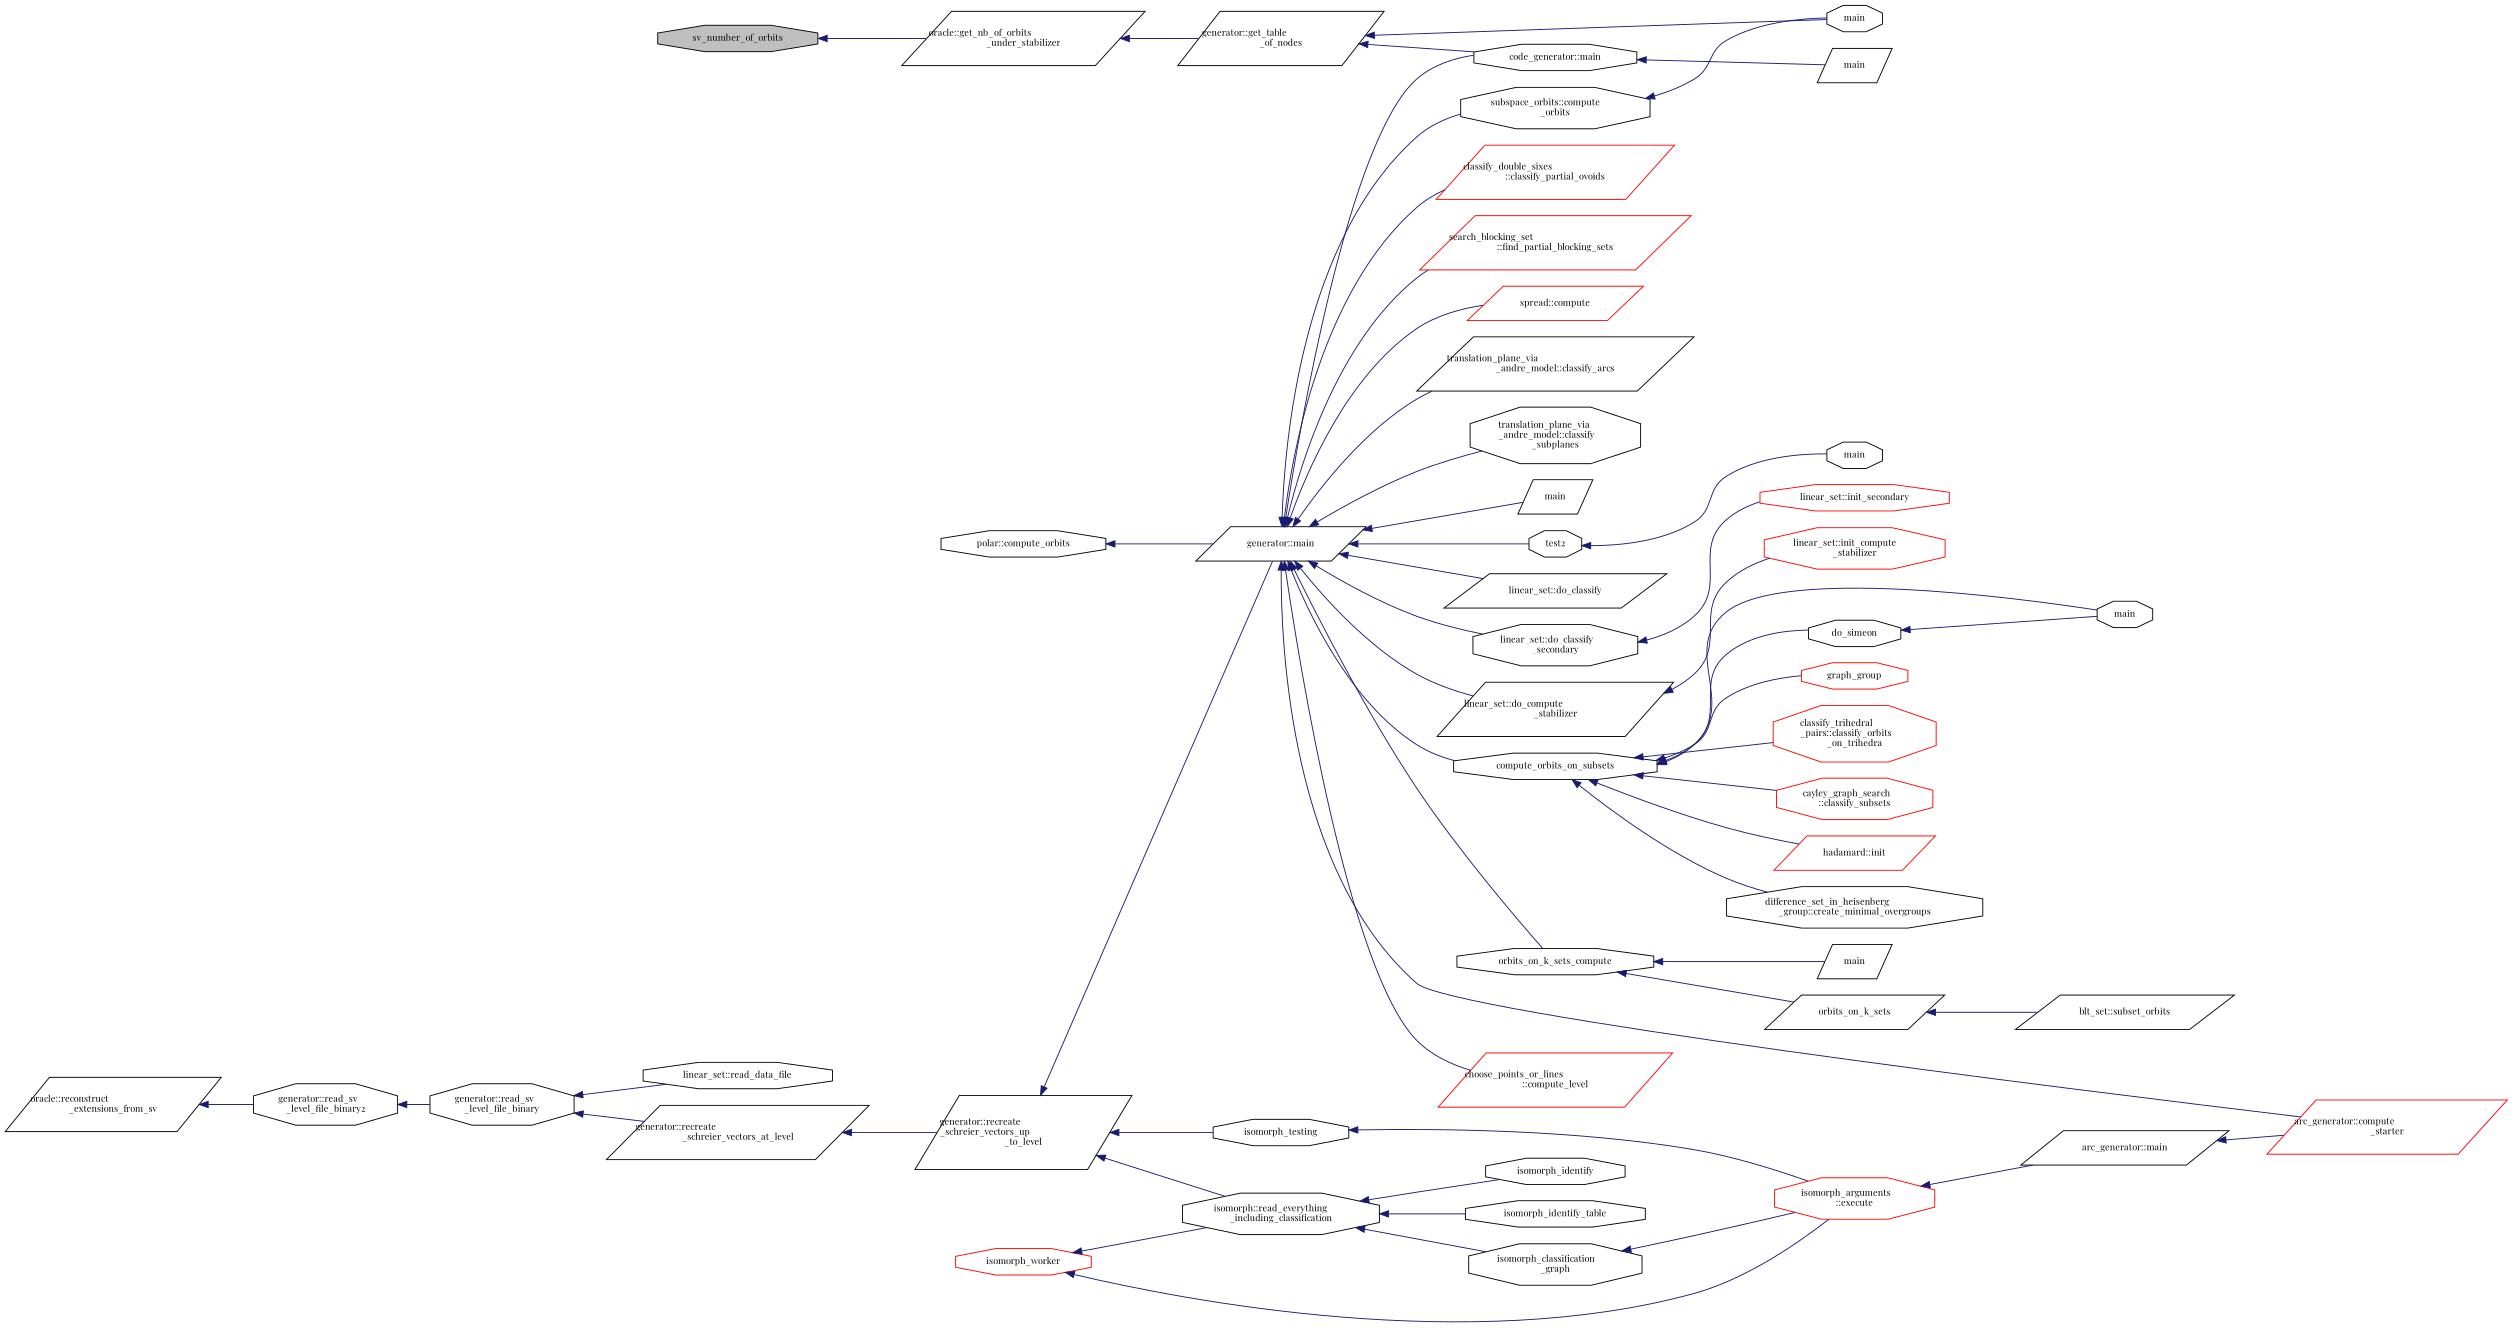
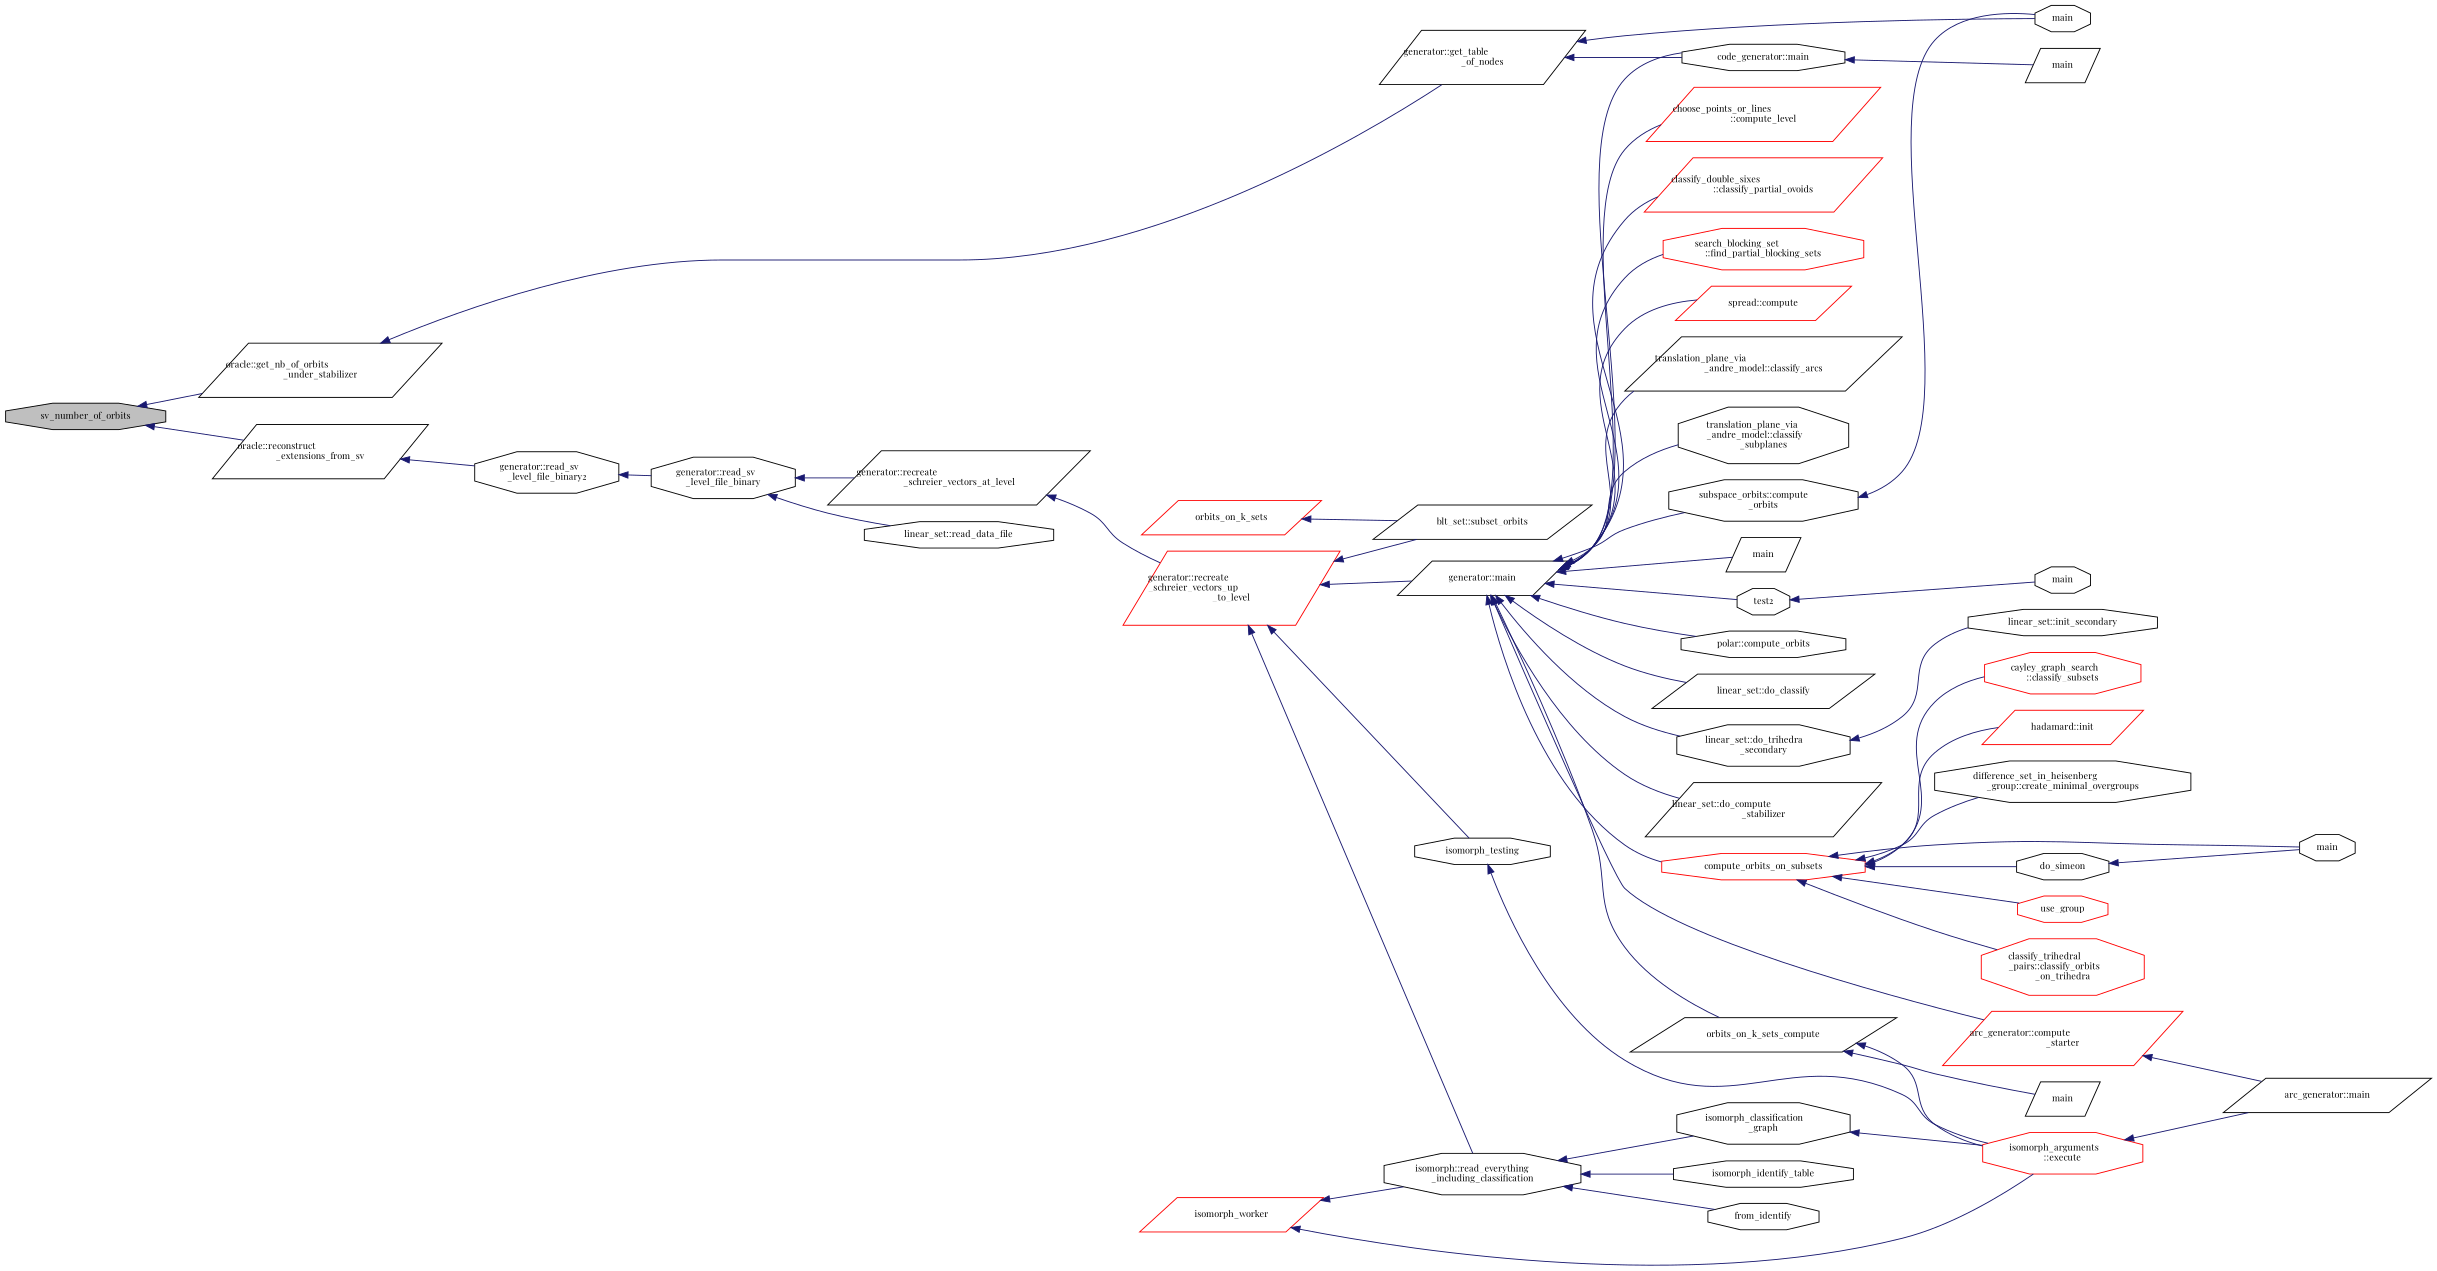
(1555, 243) -> (1763, 249)
none -> (199, 433)
(1855, 498) -> (2063, 623)
(1164, 544) -> (1617, 622)
(1855, 548) -> none
none -> (1380, 549)
(1555, 645) -> (1763, 746)
(1855, 676) -> (2063, 909)
(1555, 766) -> (1763, 867)
(1555, 962) -> (1763, 1035)
(1710, 988) -> (1920, 1100)
(1855, 1012) -> (1232, 518)
(1023, 1133) -> (1232, 588)
(2255, 1138) -> (2207, 1069)
(1555, 1171) -> (1763, 1217)
(1023, 1262) -> (1232, 1215)
